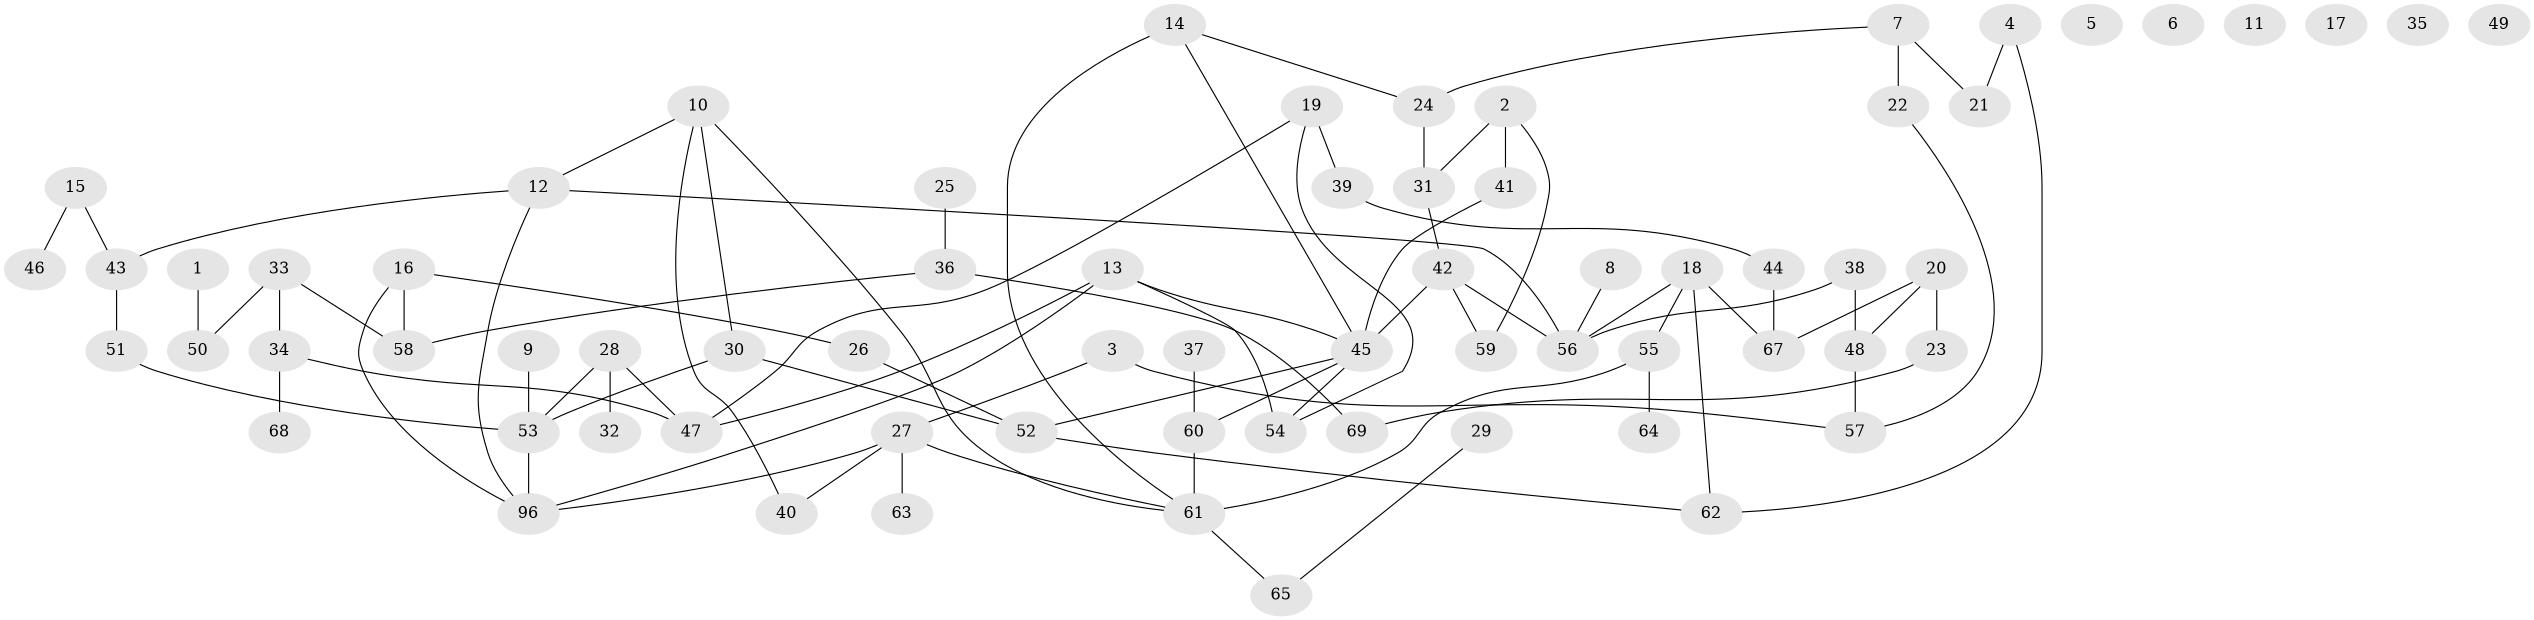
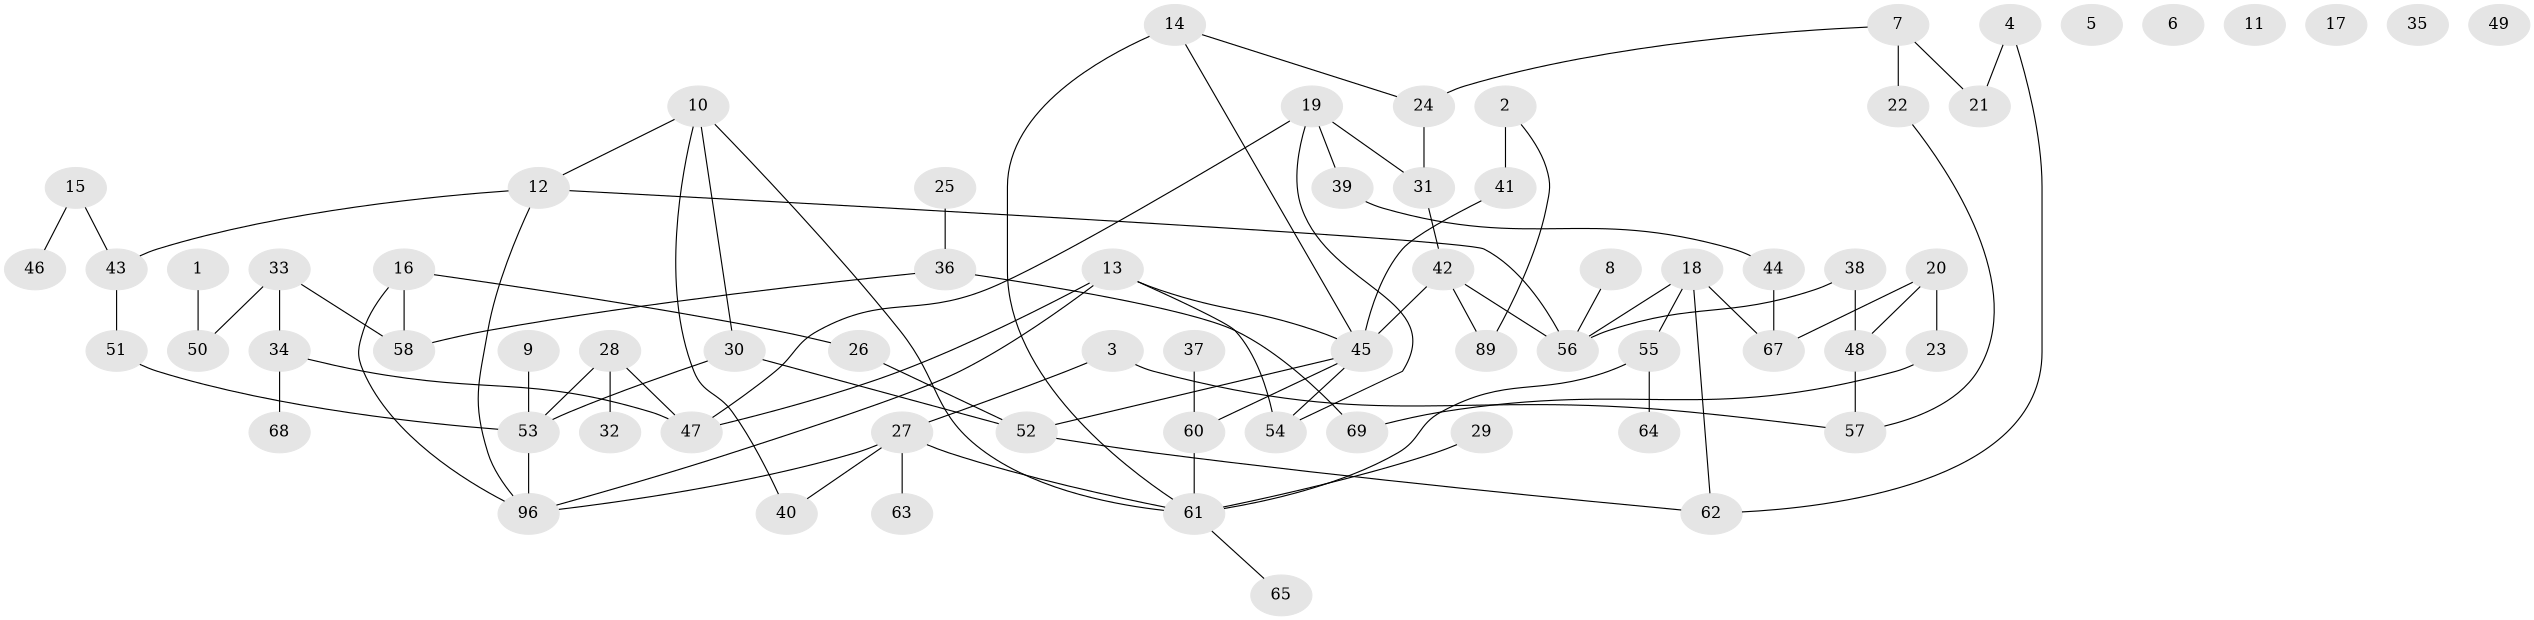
(1465, 147) -> (1368, 147)
(1486, 351) -> (1486, 351)
(1382, 514) -> (1382, 469)
